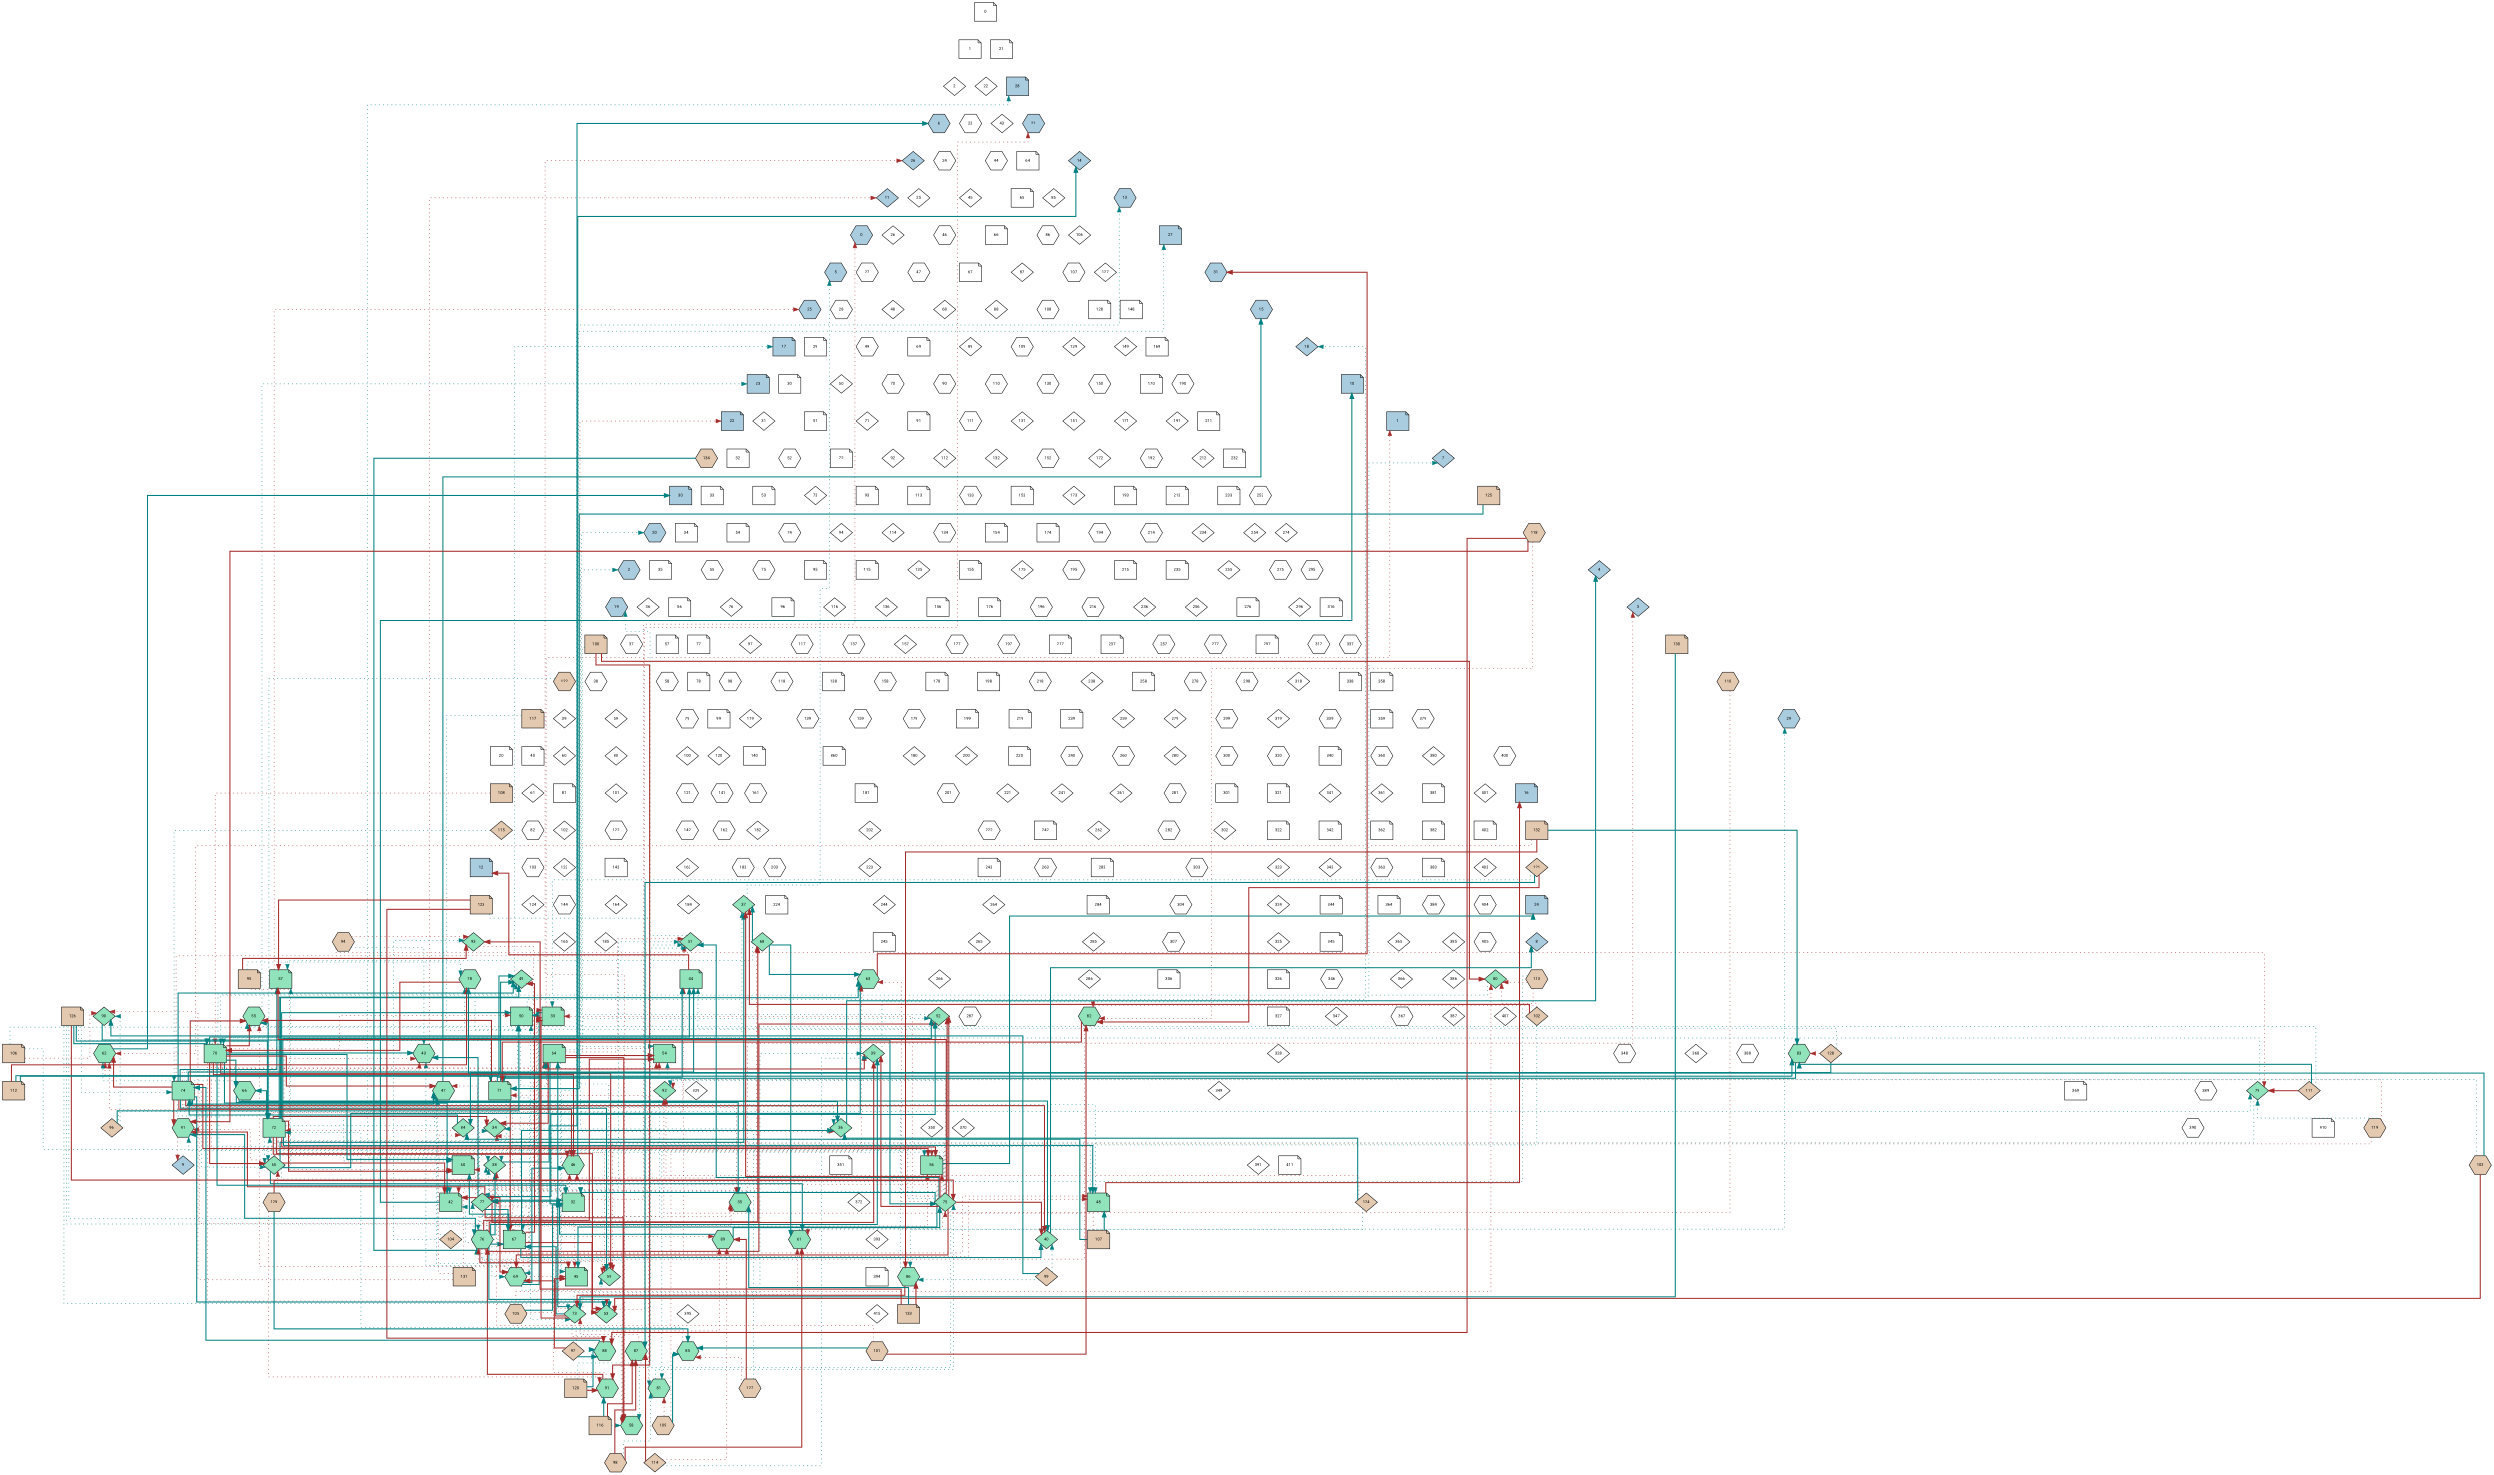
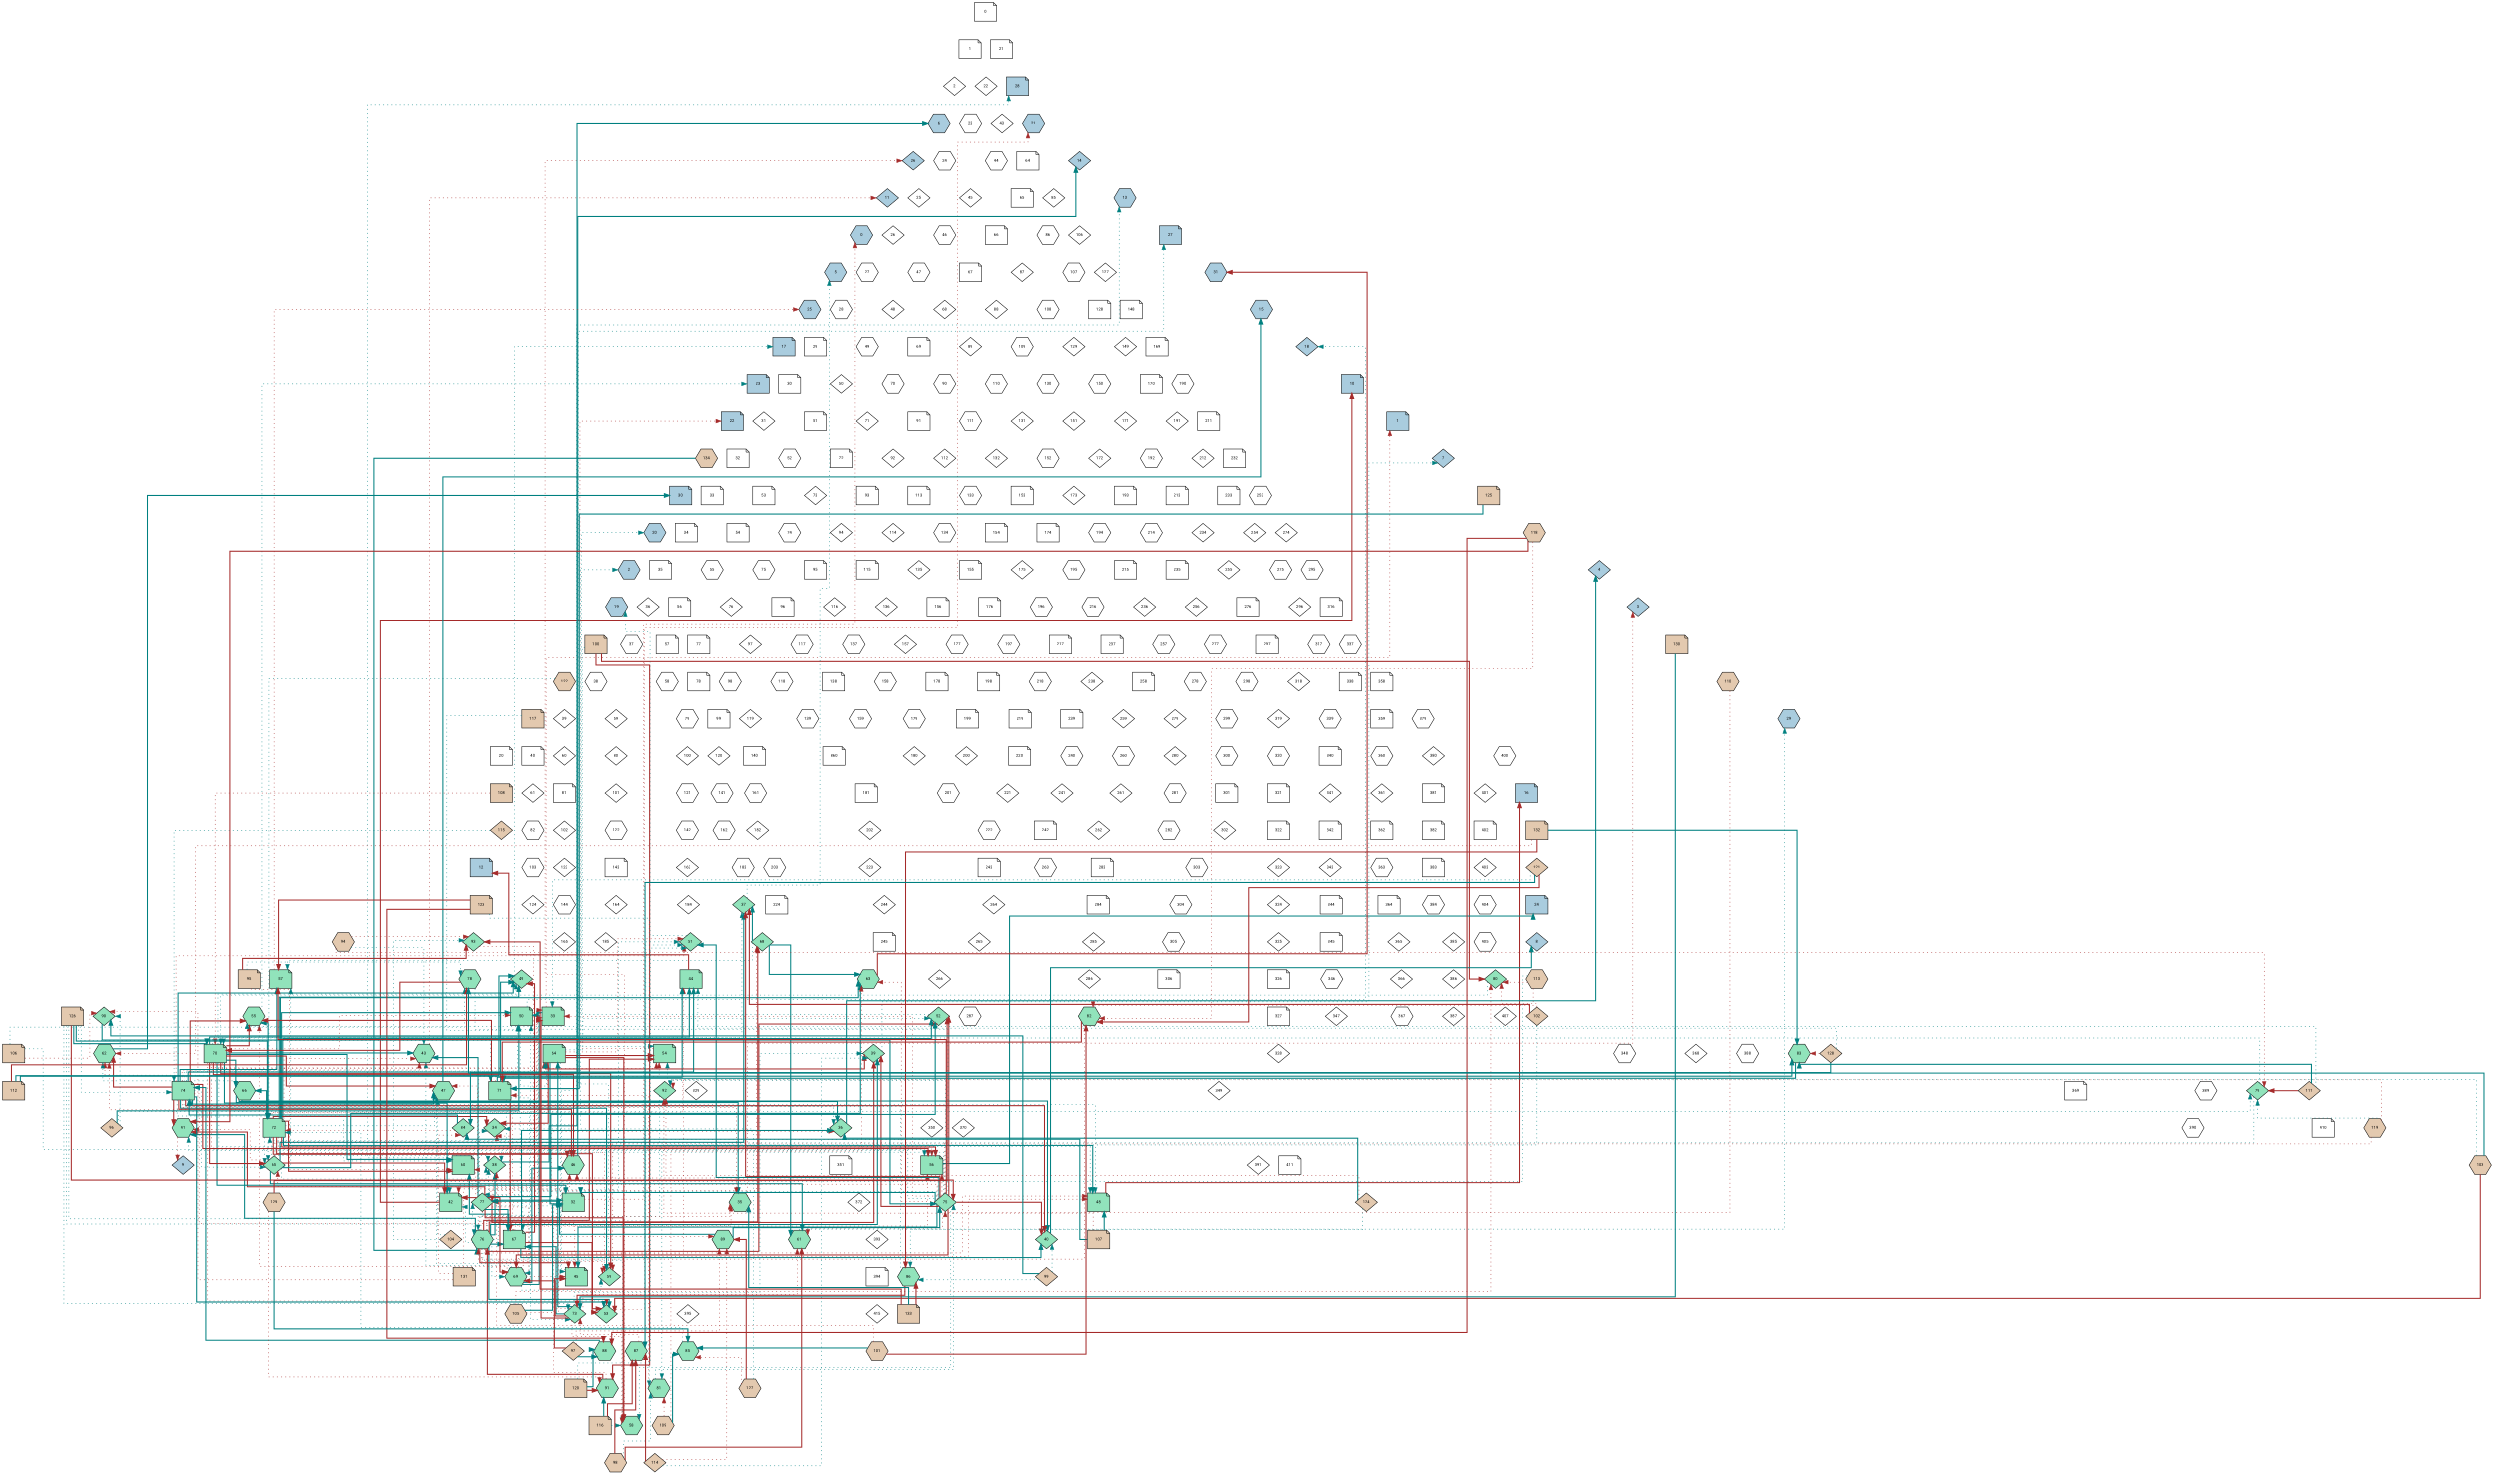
(657, 621) -> (657, 621)
(1174, 942) -> (1174, 942)
